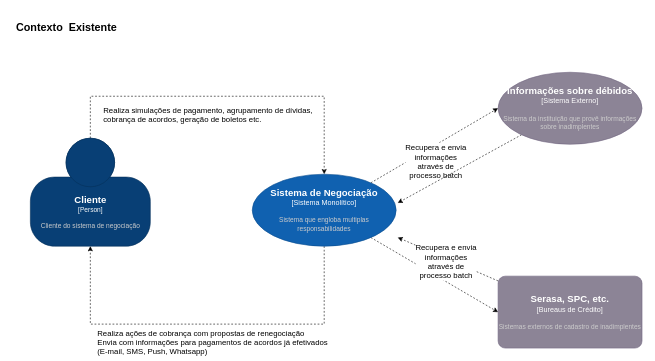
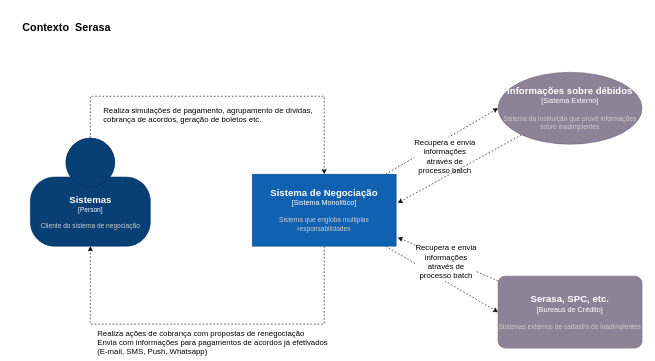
(67, 27) -> (67, 27)
(324, 210) -> (324, 210)
(91, 212) -> (91, 212)
